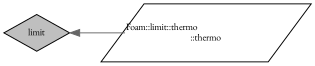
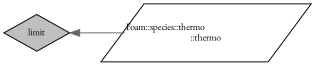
(206, 33) -> (206, 33)
